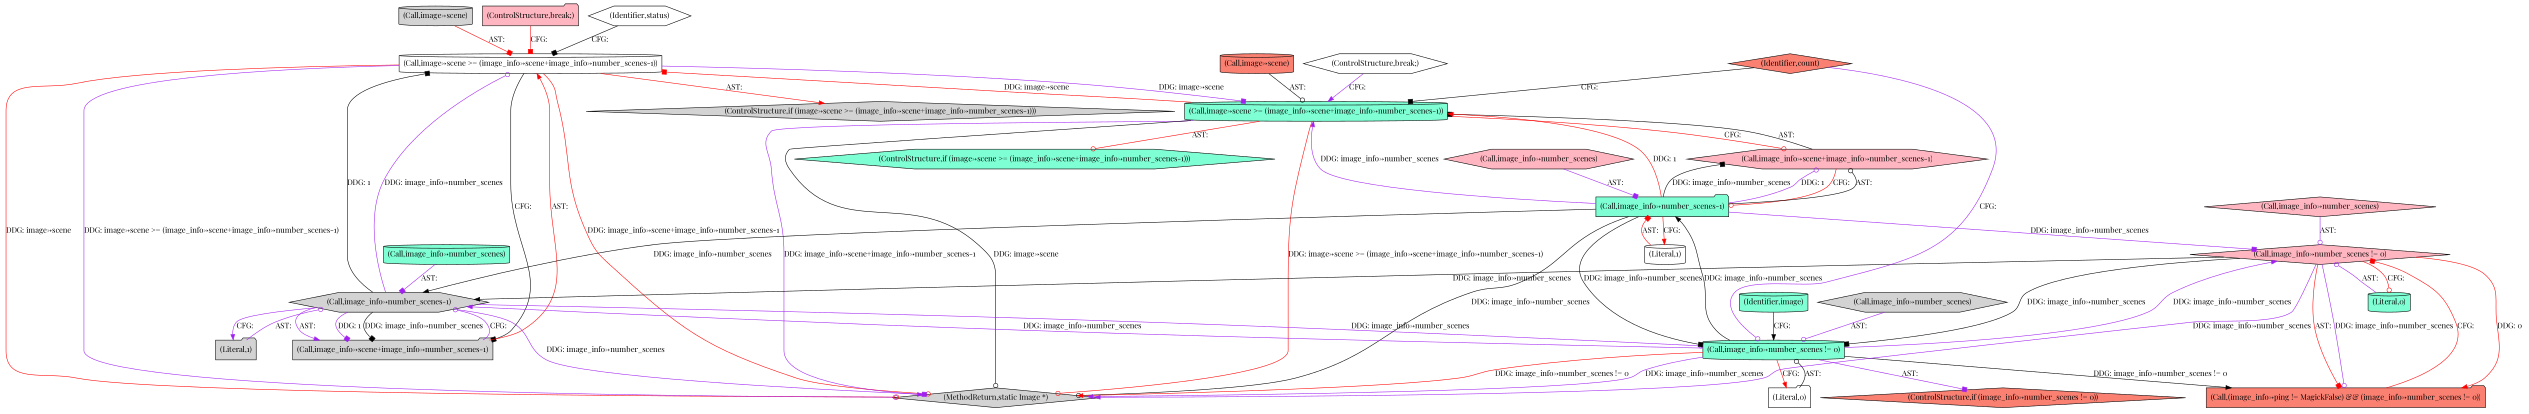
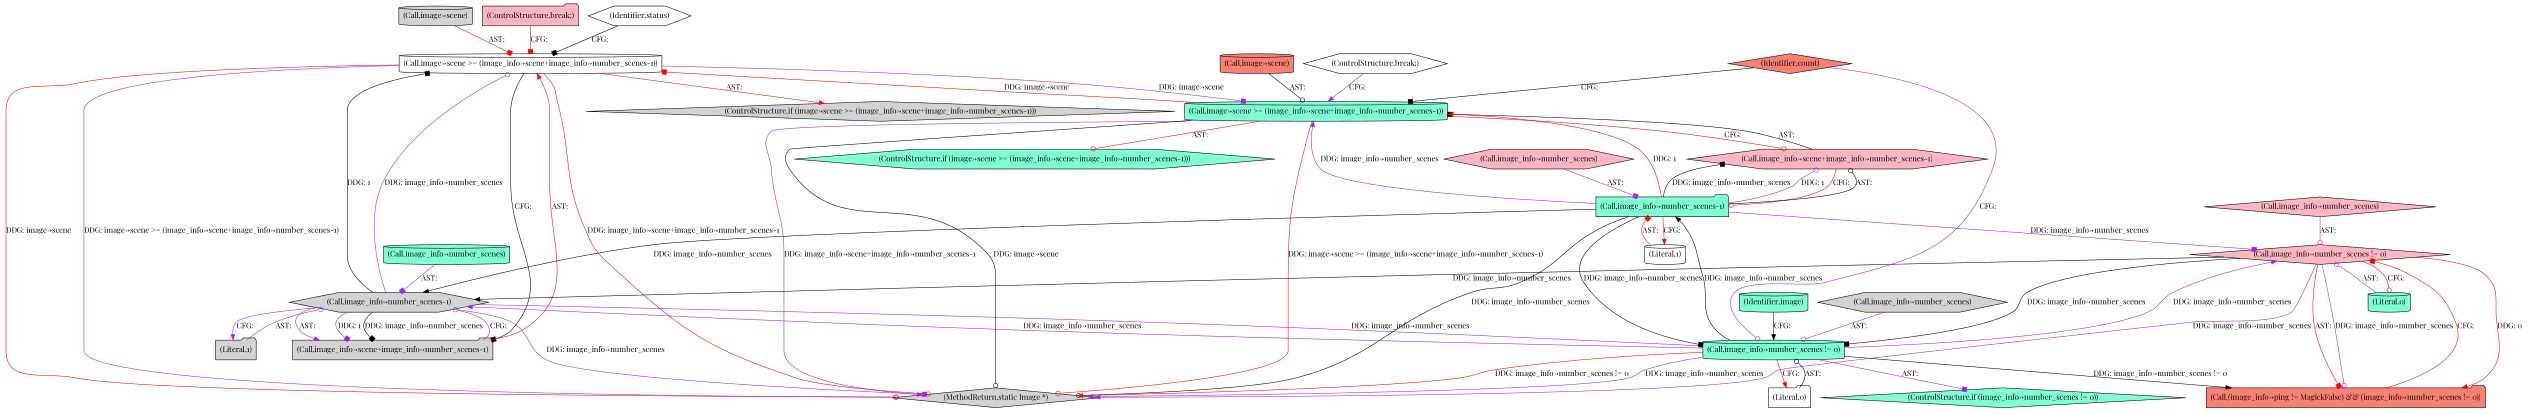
(2003, 398) -> (2003, 398)
